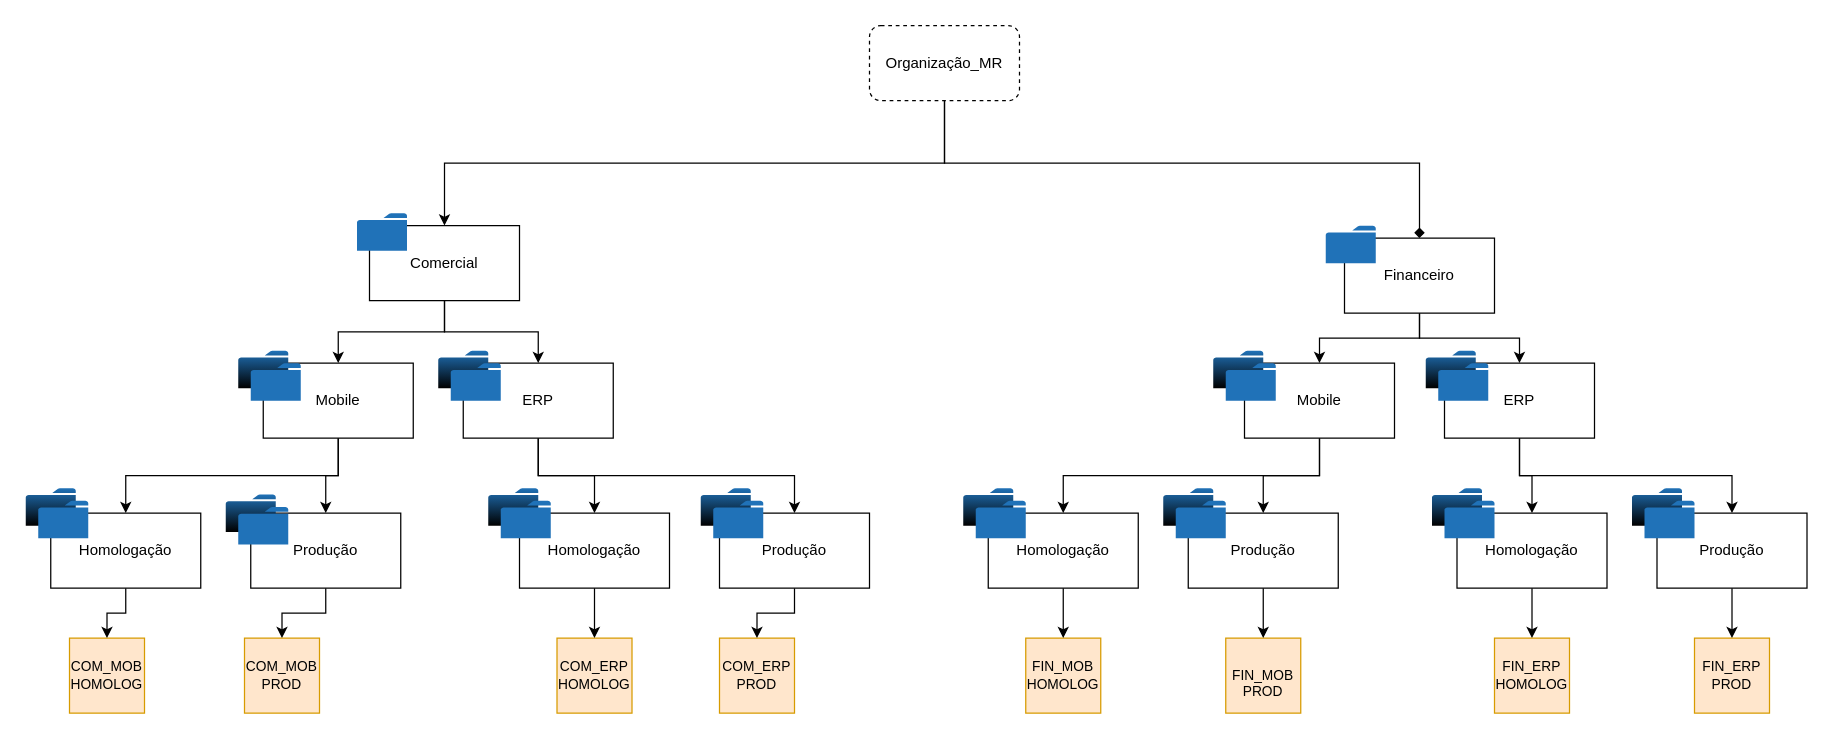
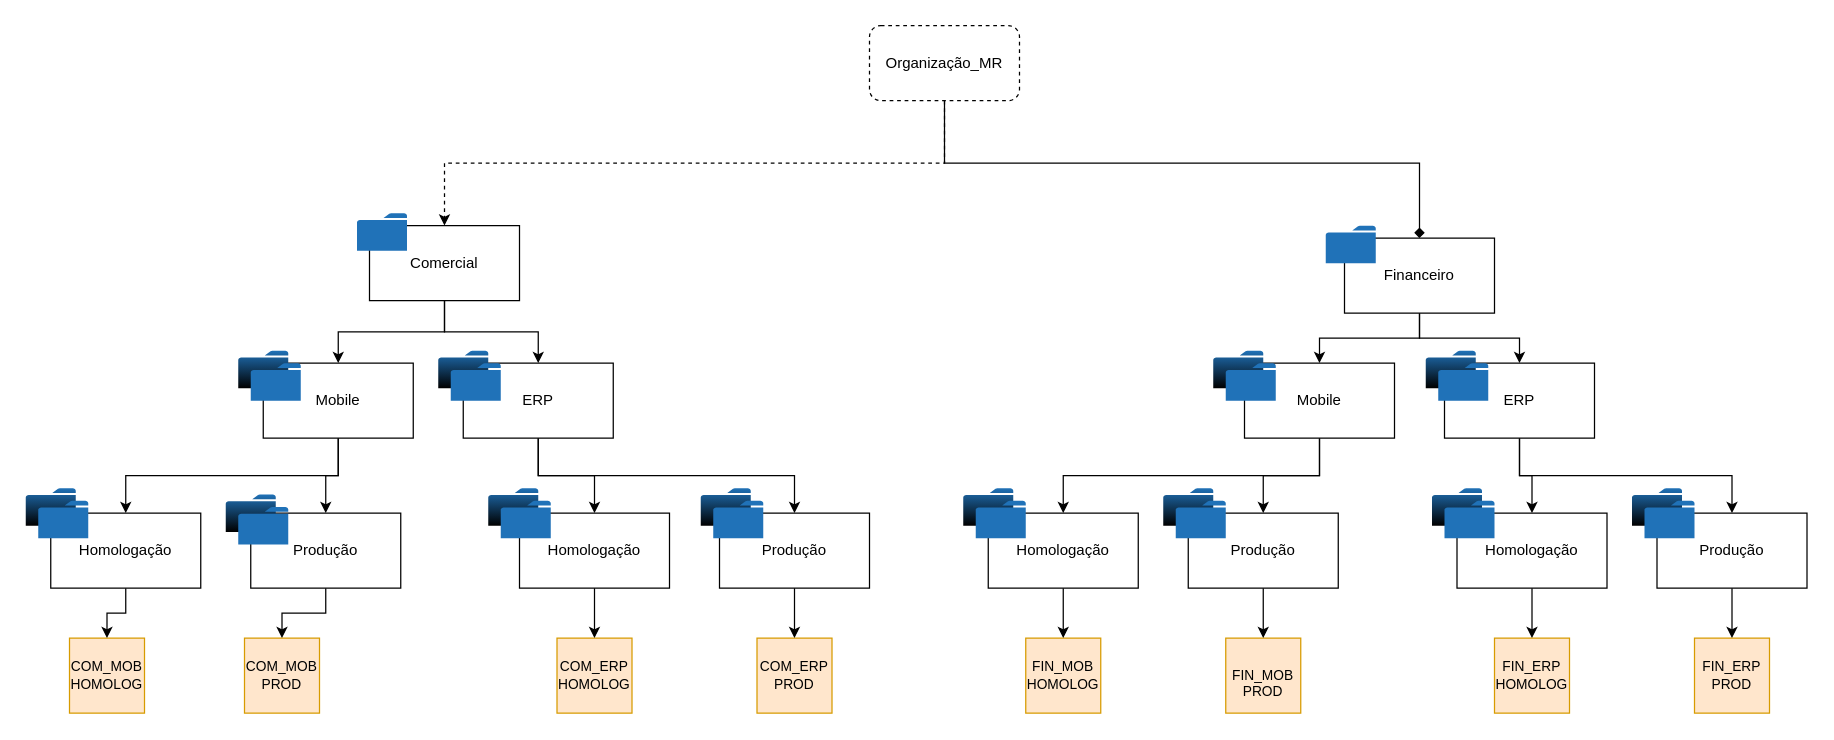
(667, 163) -> (667, 163)
(757, 676) -> (794, 676)
